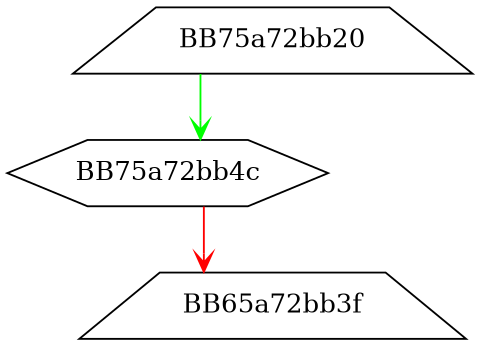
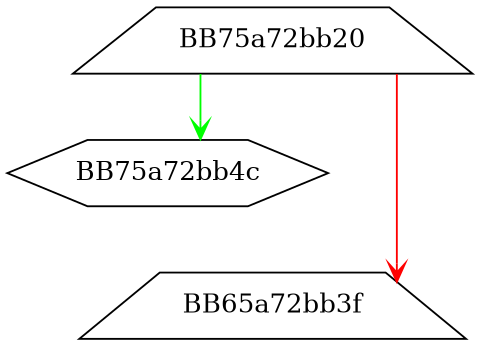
(204, 230) -> (397, 169)
